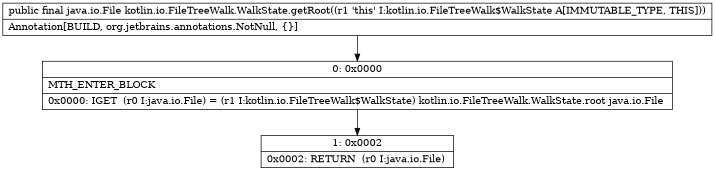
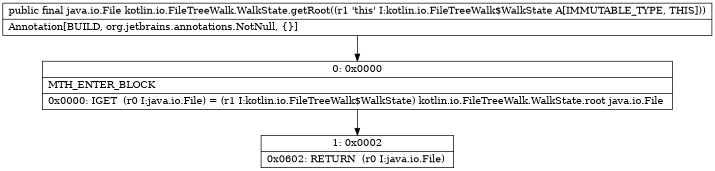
(357, 159) -> (357, 159)
